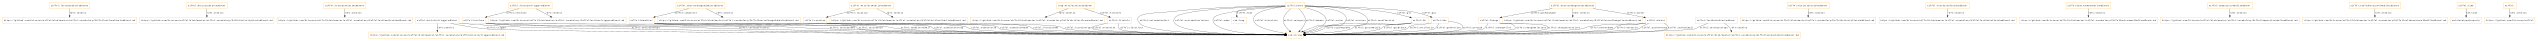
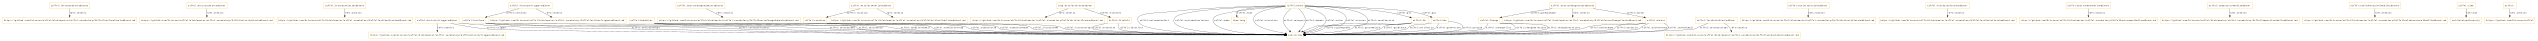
(672, 13) -> none
(1239, 20) -> (1239, 20)
